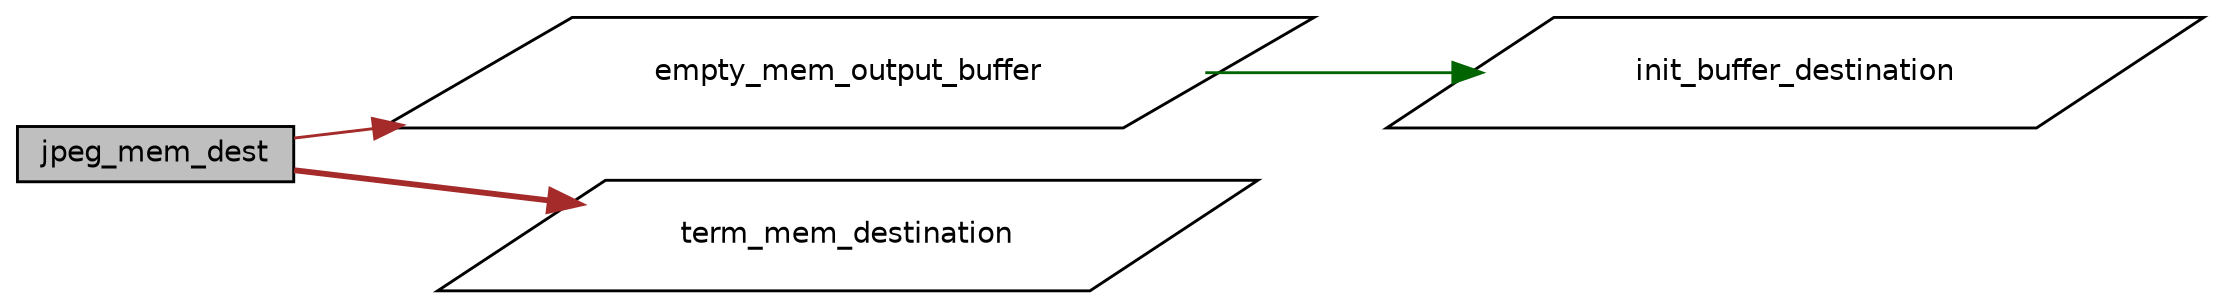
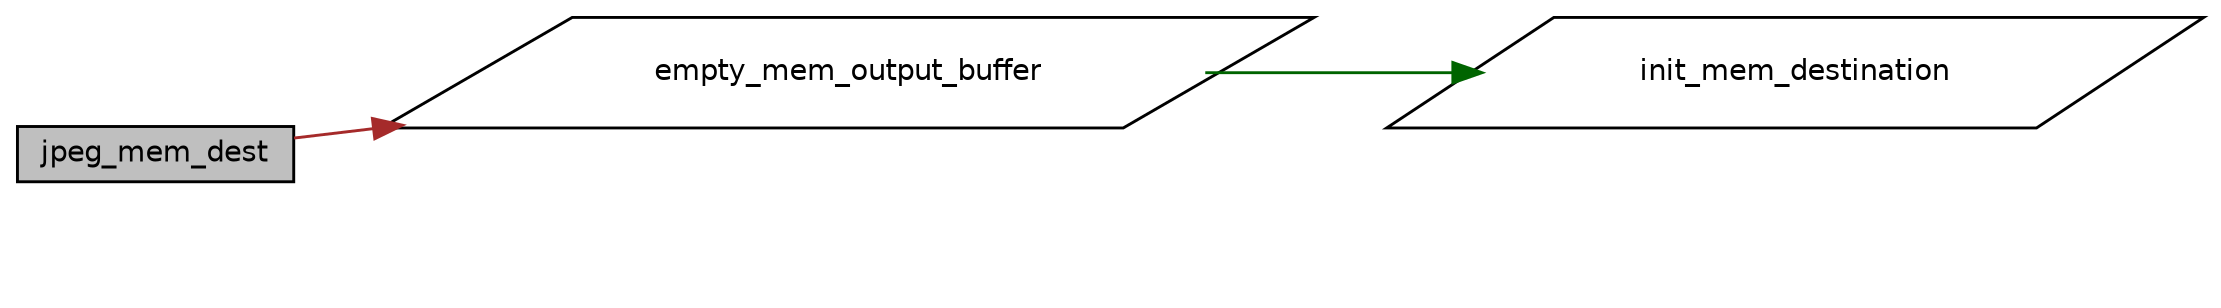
(1795, 73) -> (1795, 73)
(848, 236) -> none
